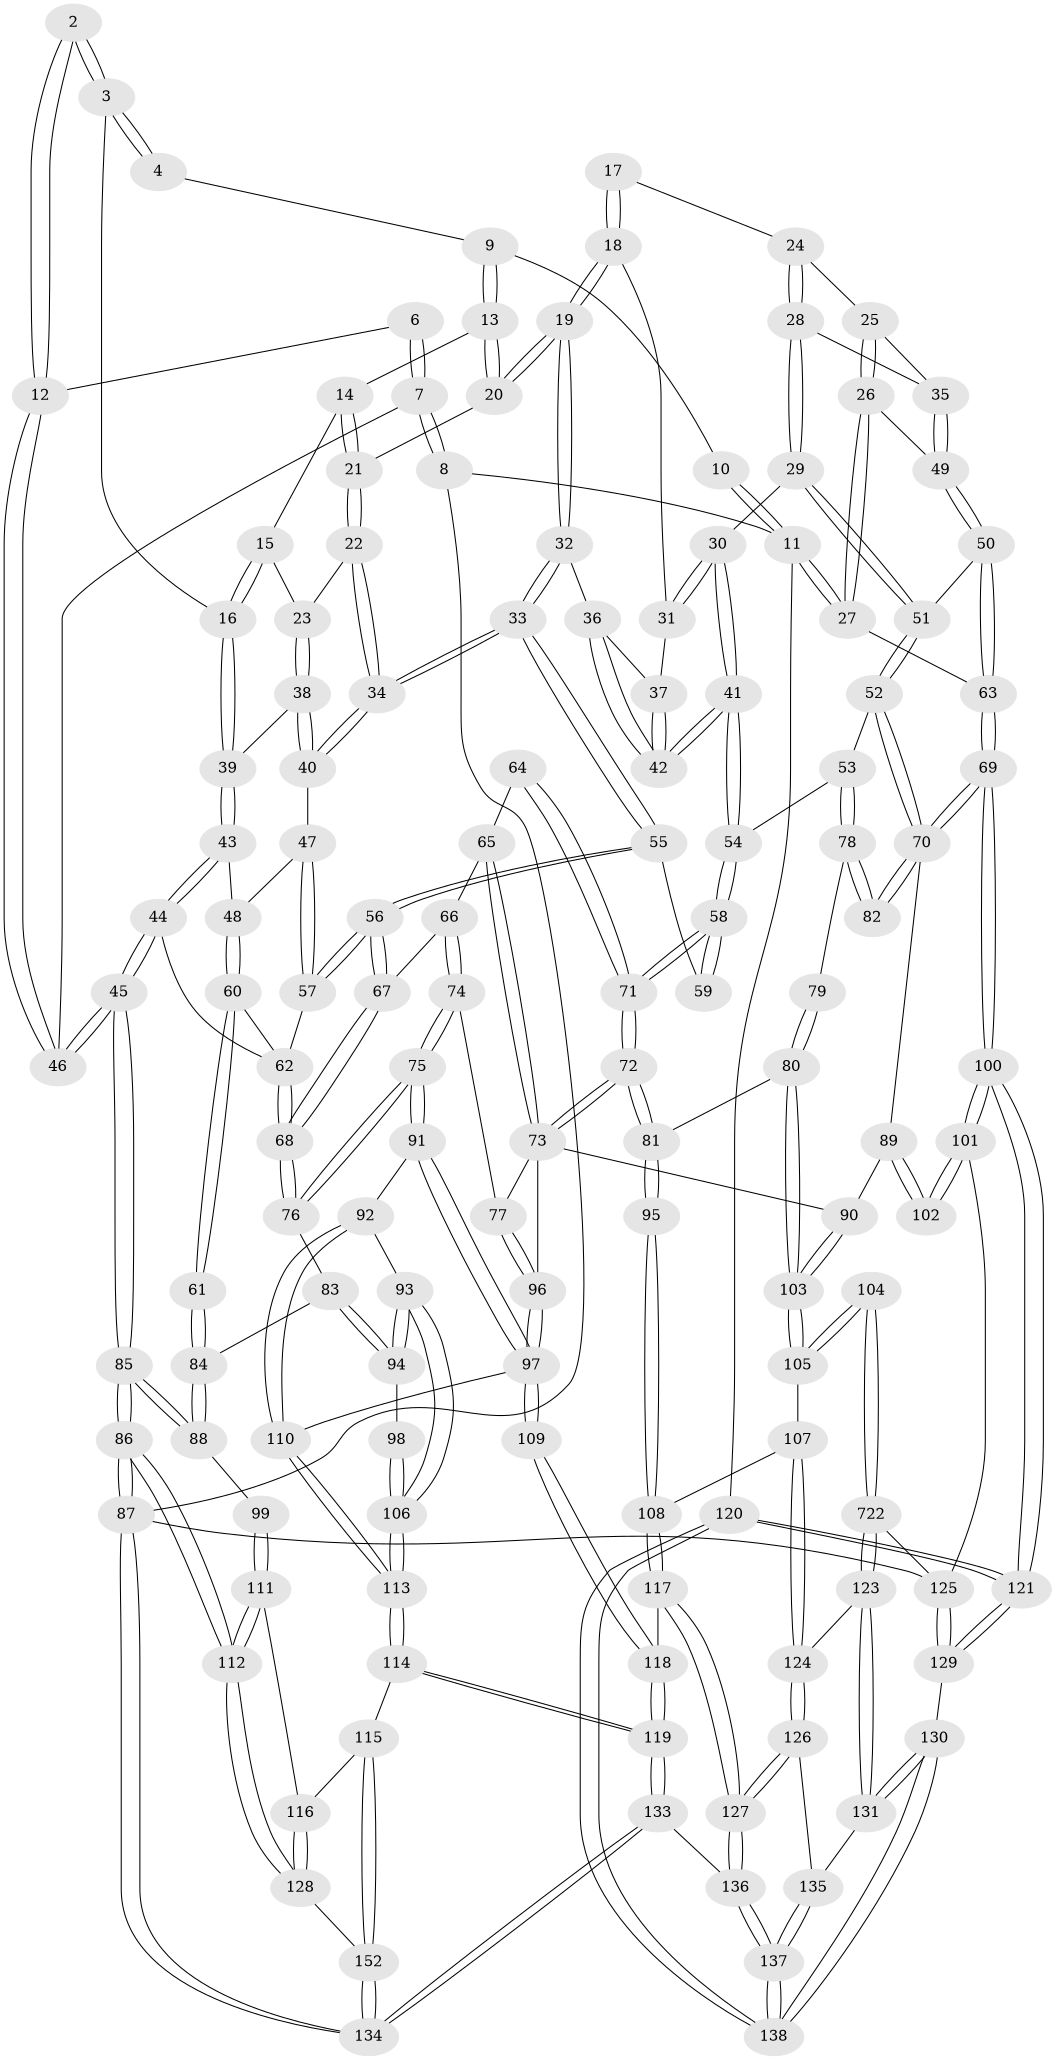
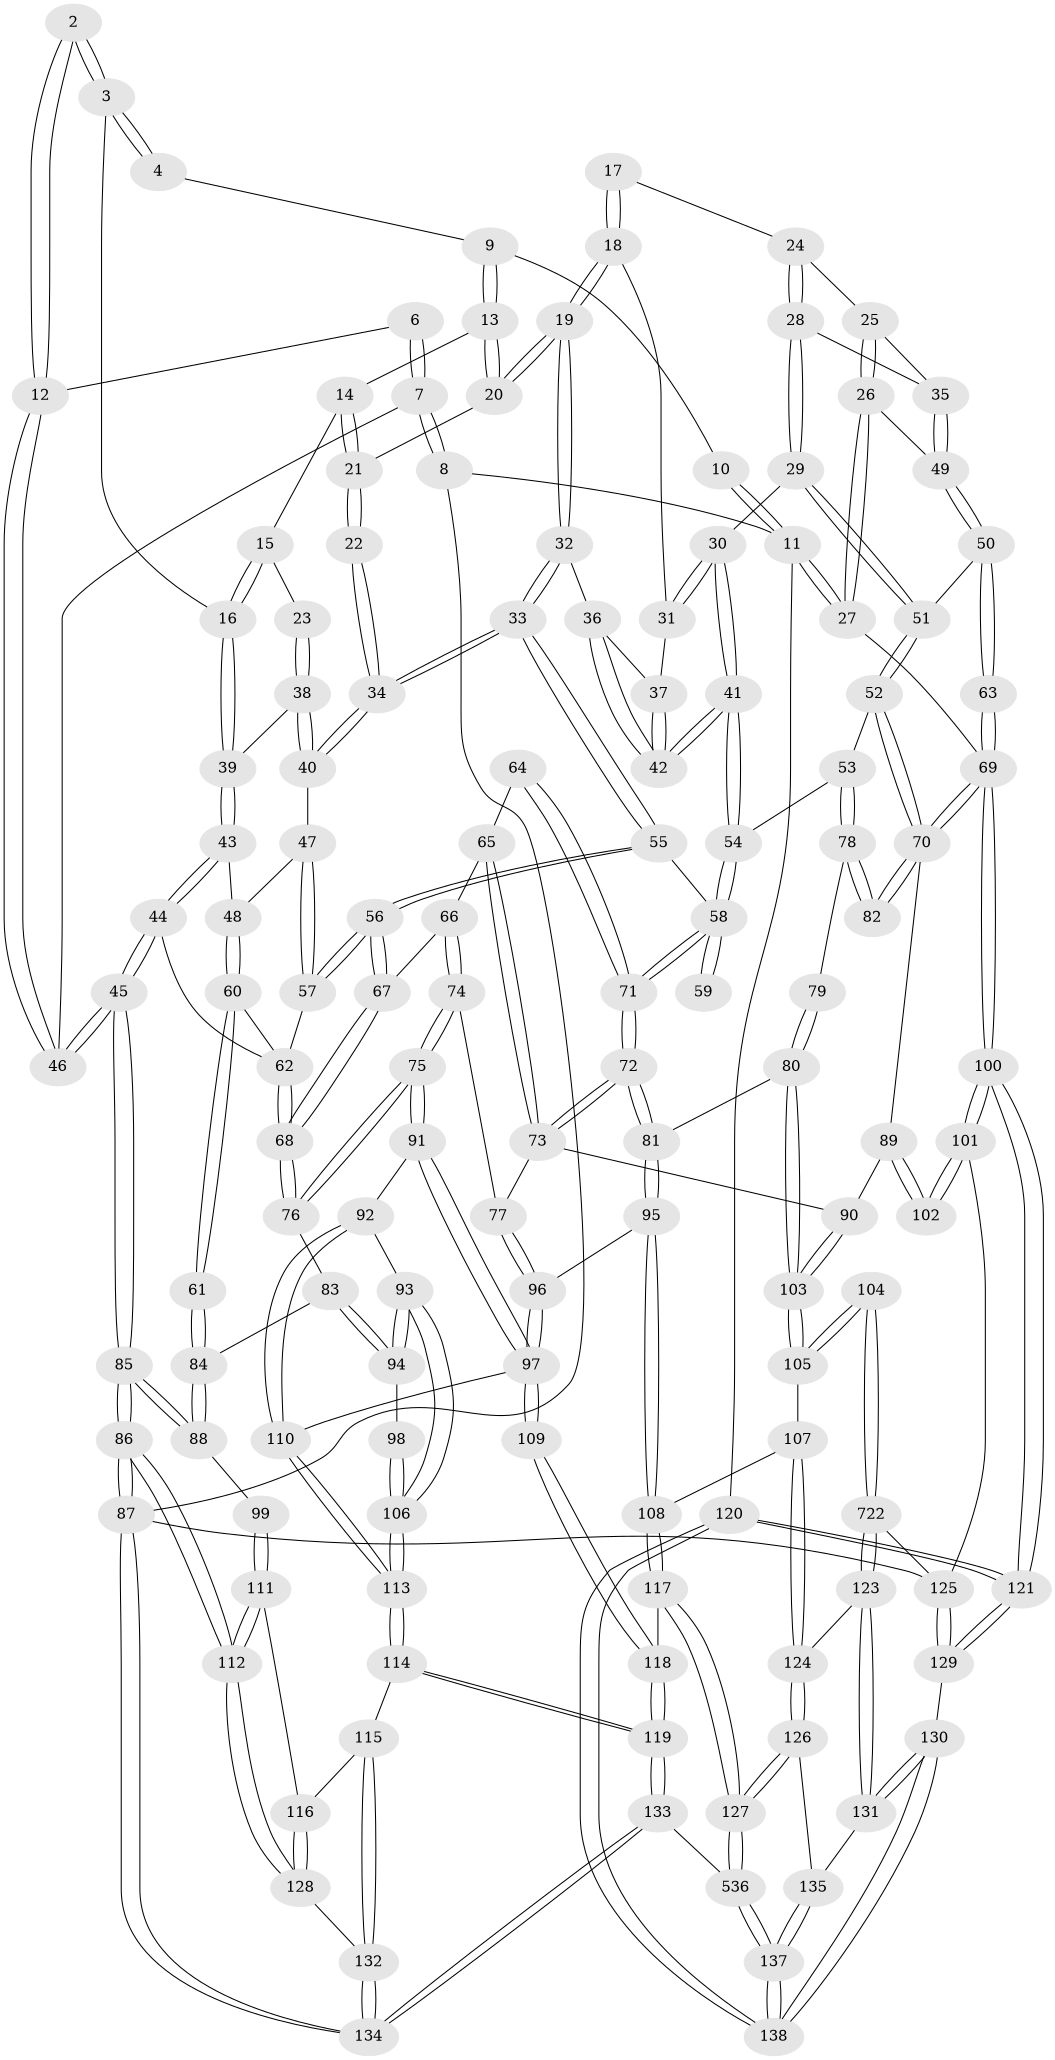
(328, 582) -> none
(918, 657) -> (925, 689)
(677, 919) -> (689, 881)
(538, 1216) -> (595, 1254)
(736, 1888) -> (736, 1888)
(369, 1962) -> (369, 1962)
